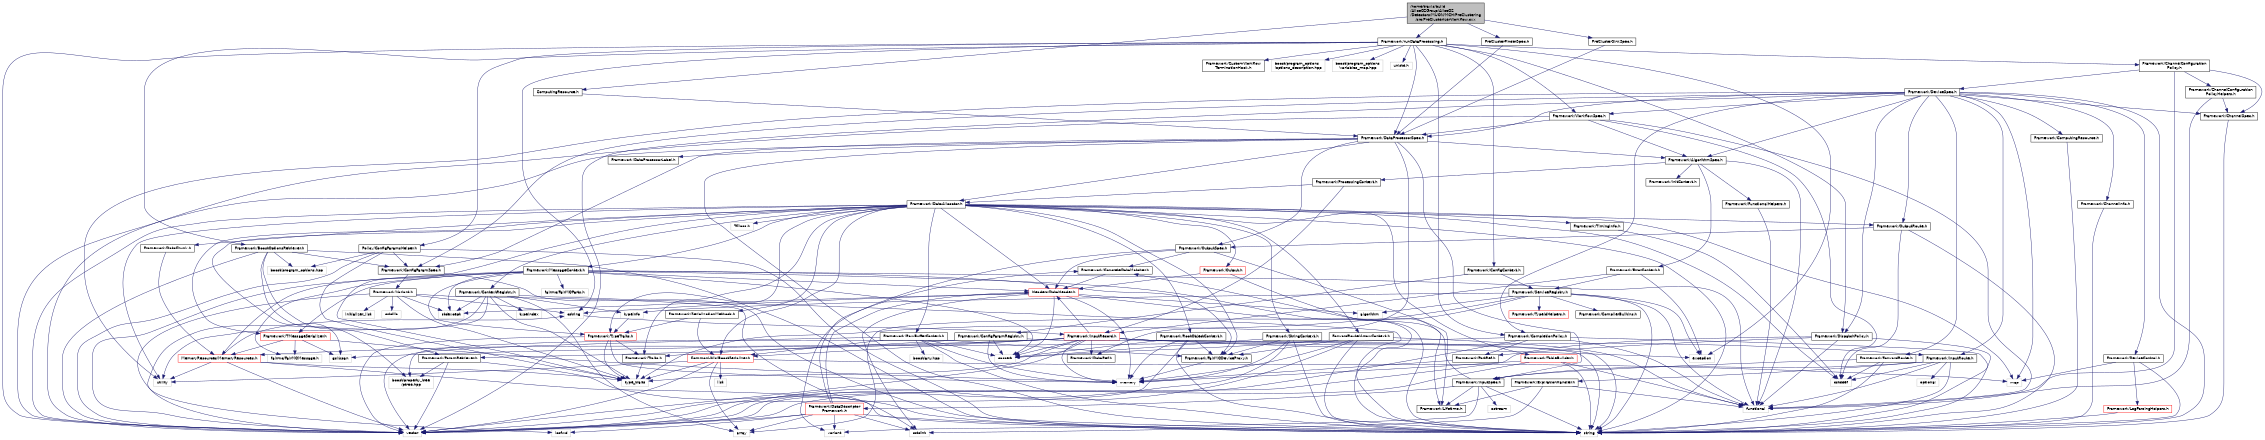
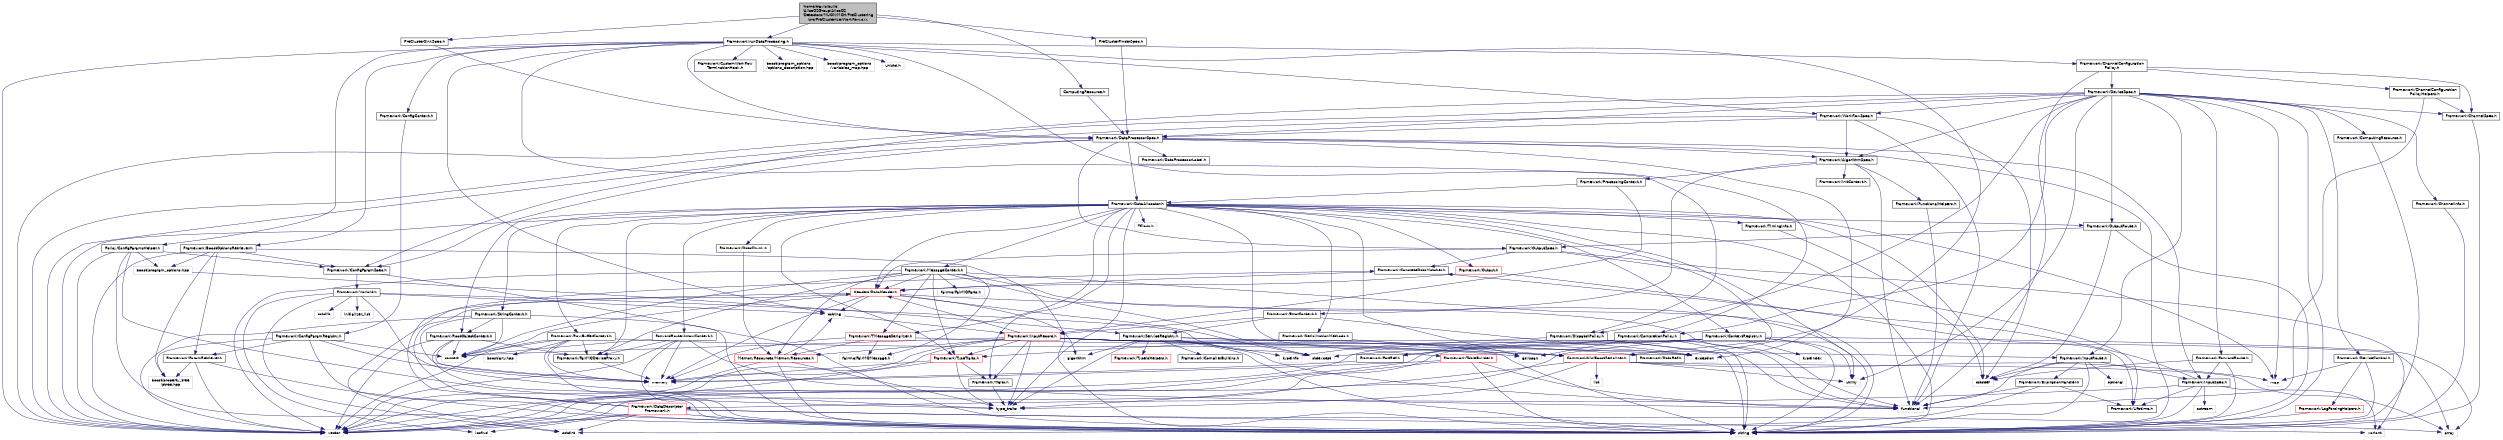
(1513, 280) -> (700, 301)
(623, 324) -> (989, 349)
(1253, 348) -> (483, 325)
(193, 370) -> none
